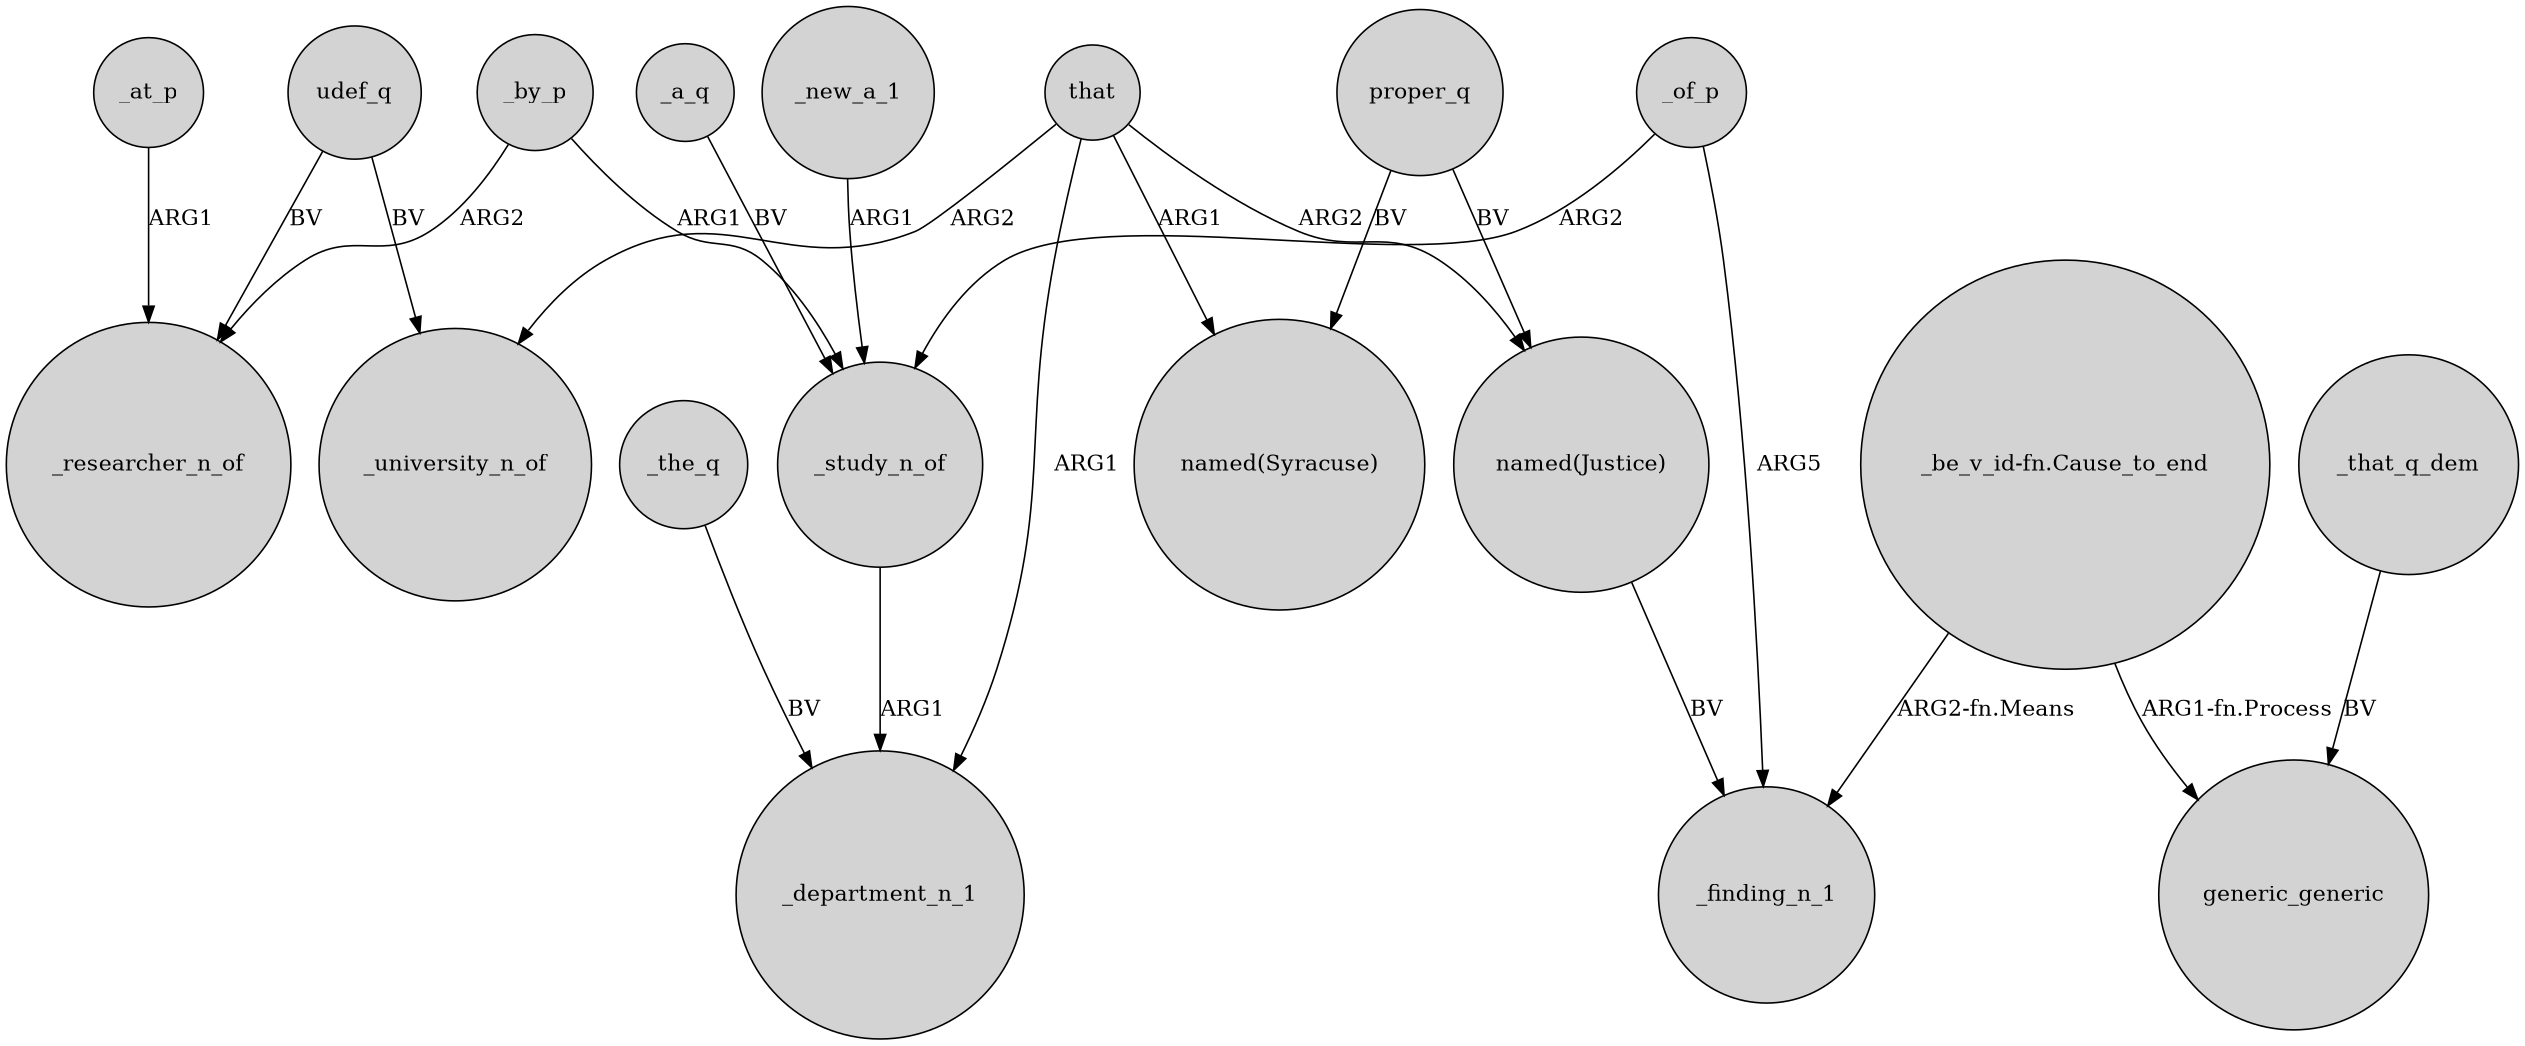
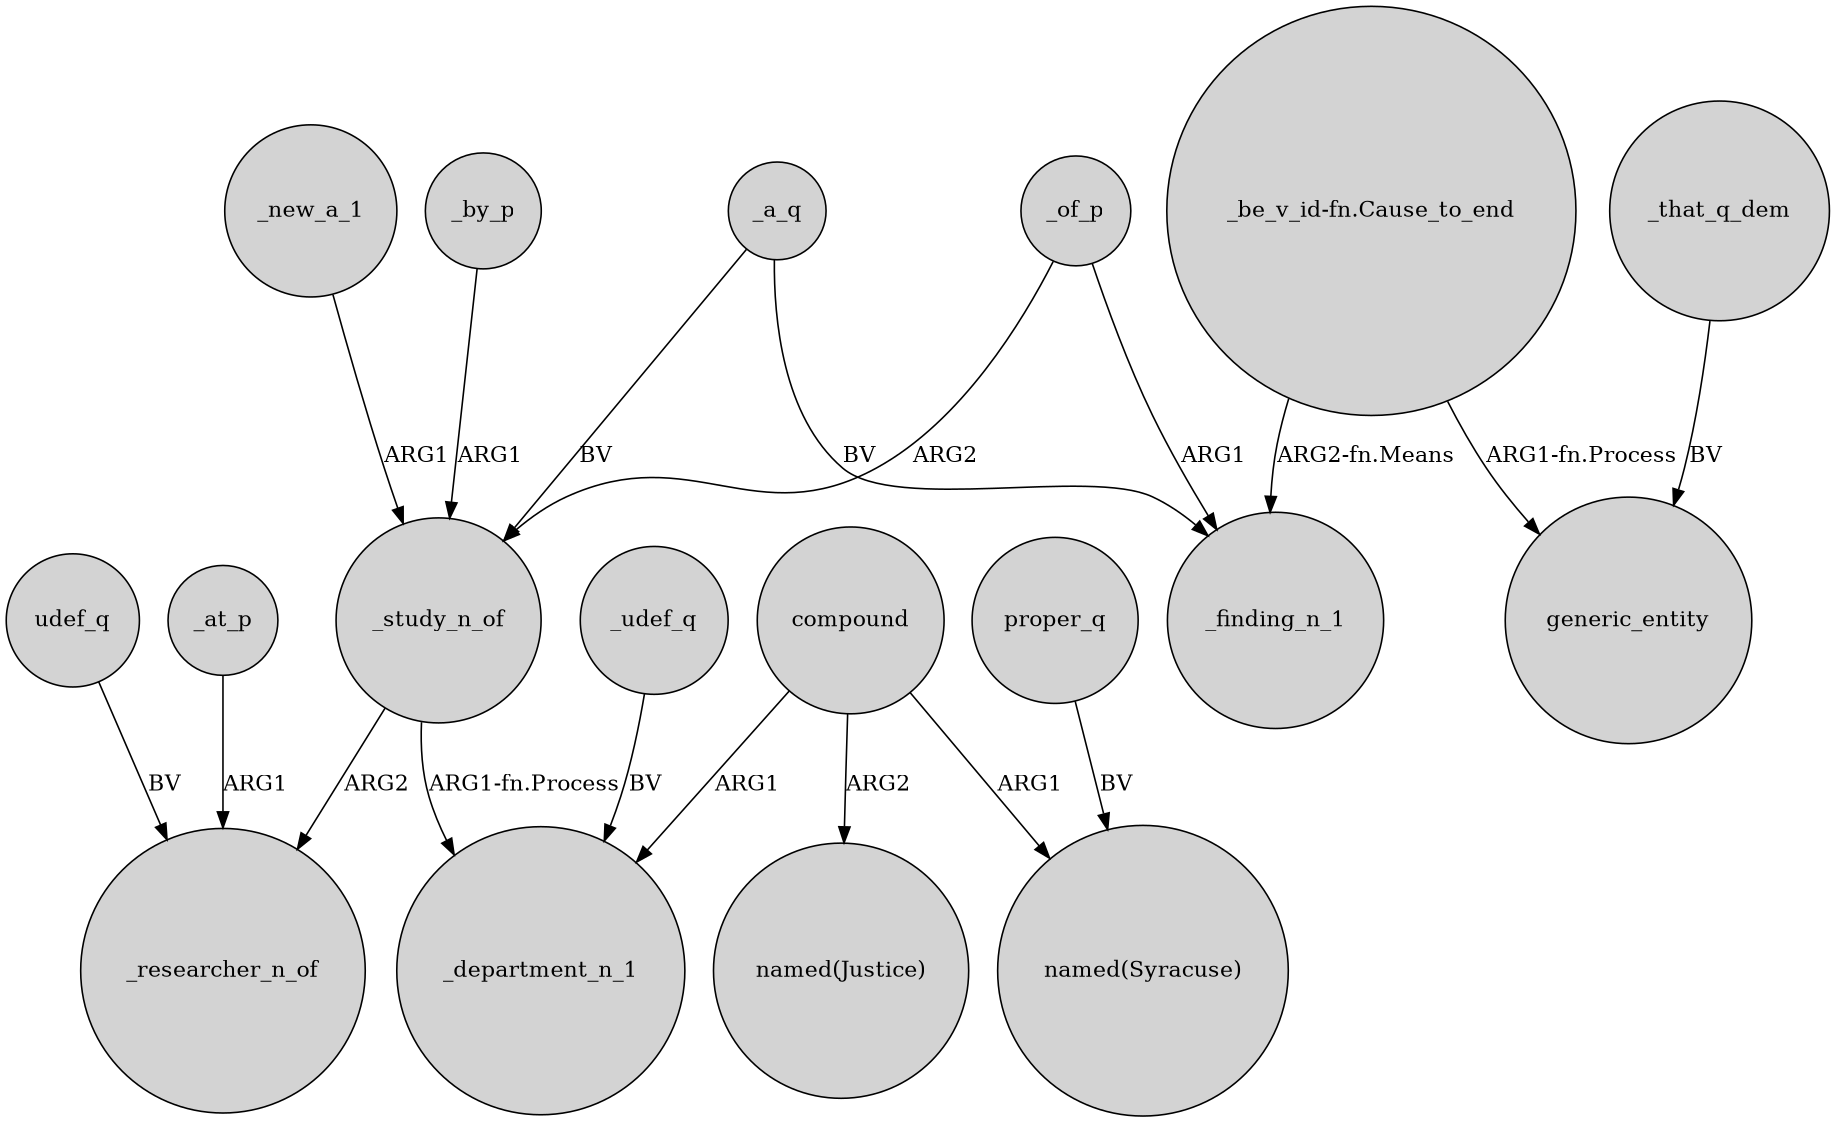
(1093, 93) -> (851, 620)
(376, 246) -> (345, 772)
(1488, 251) -> none
(455, 465) -> none
(684, 465) -> (654, 620)
(1790, 465) -> (1214, 456)
(1675, 681) -> (909, 488)
(913, 710) -> (525, 785)
(2294, 895) -> (1629, 620)
